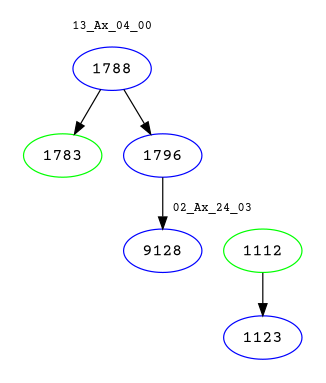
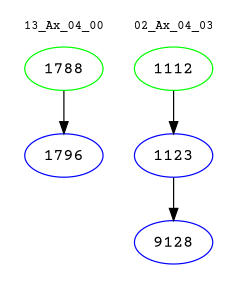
(112, 69) -> (64, 69)
(63, 156) -> none
(163, 204) -> (174, 193)
(213, 208) -> (174, 26)
